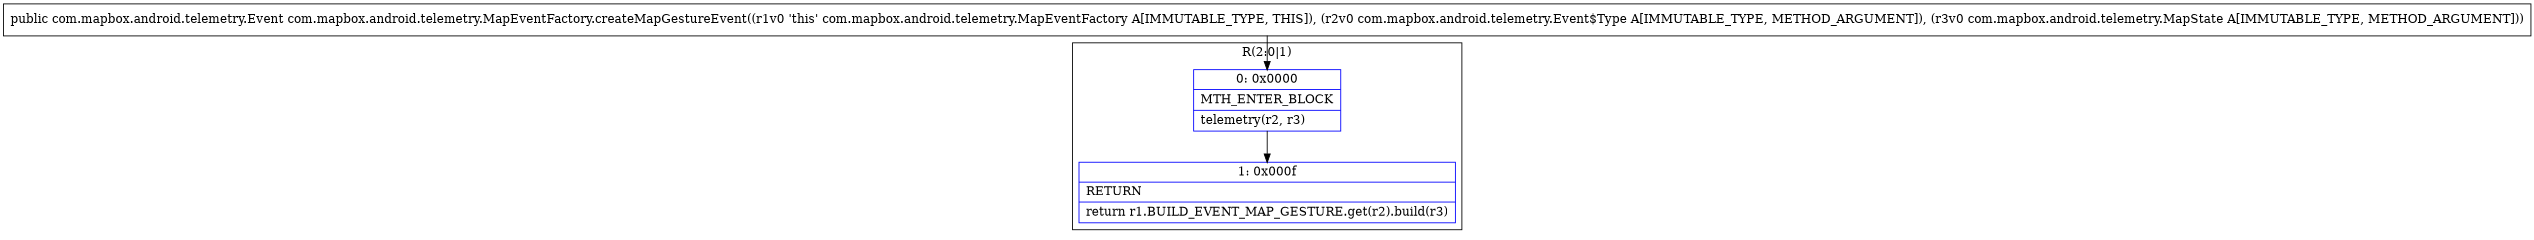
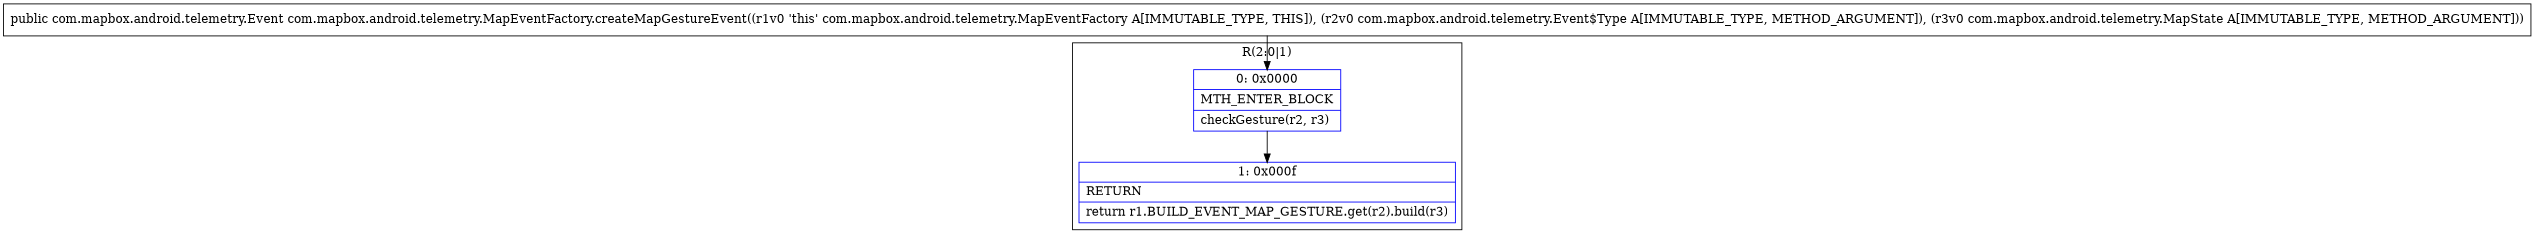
(1253, 120) -> (1265, 120)
